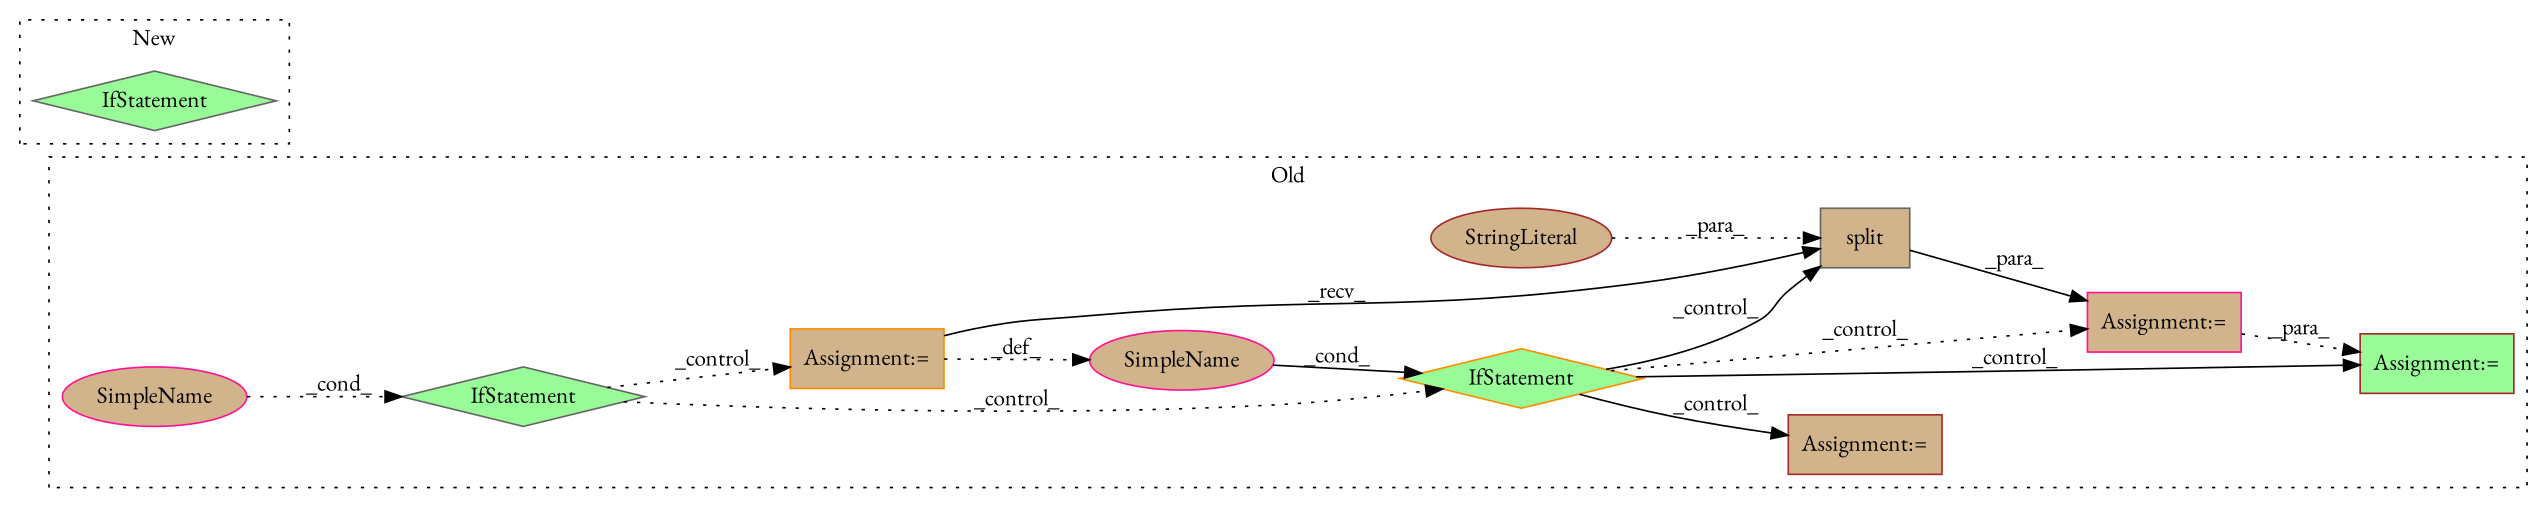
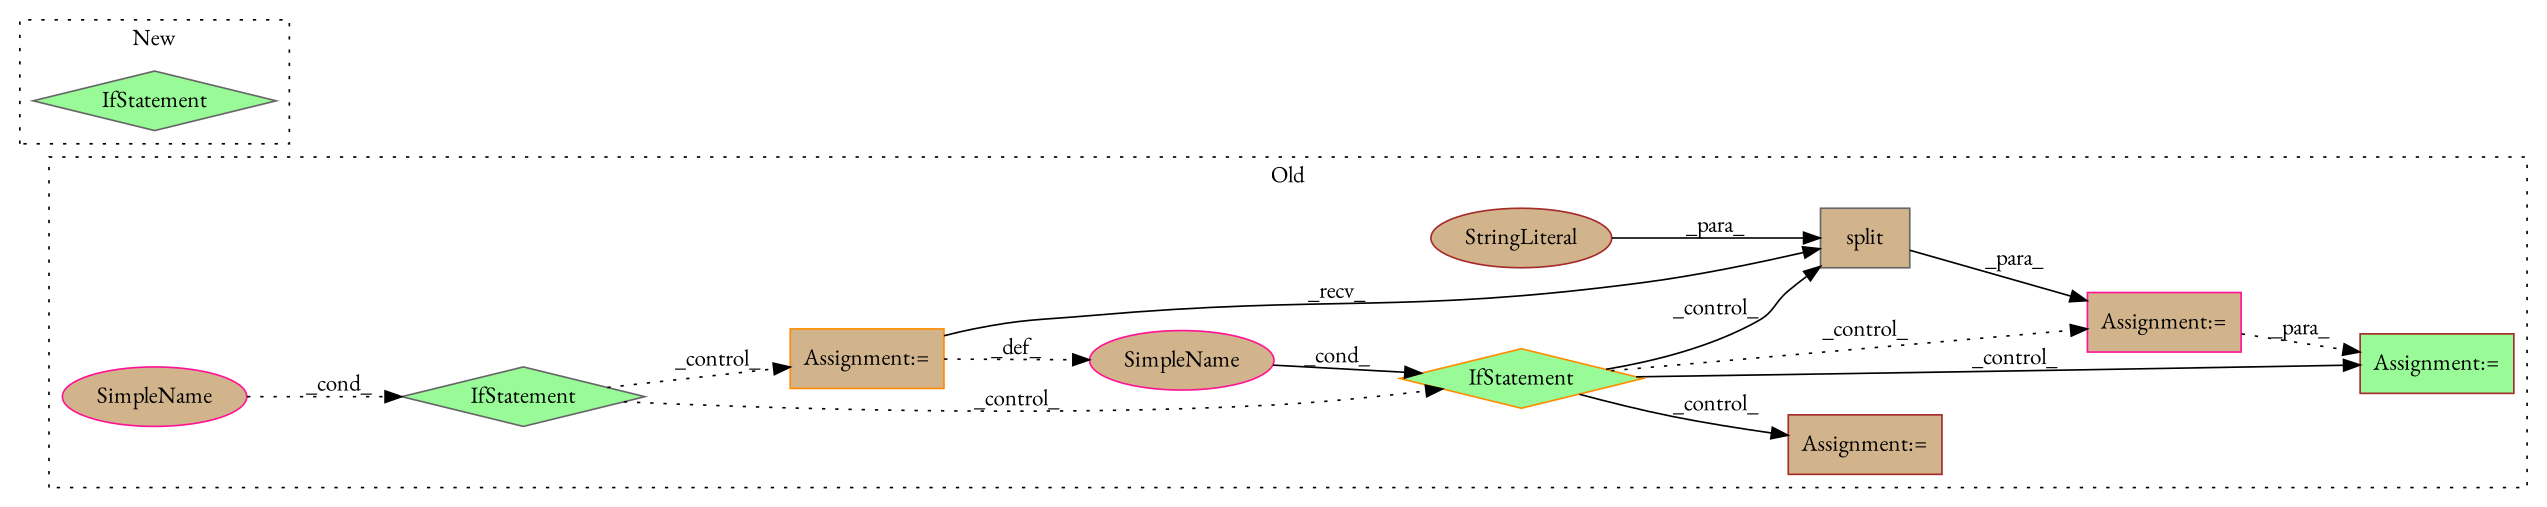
(1708, 238) -> (1708, 238)
